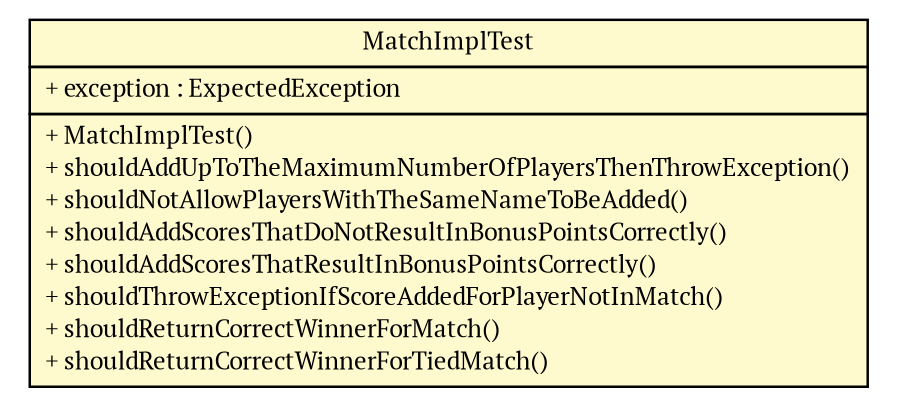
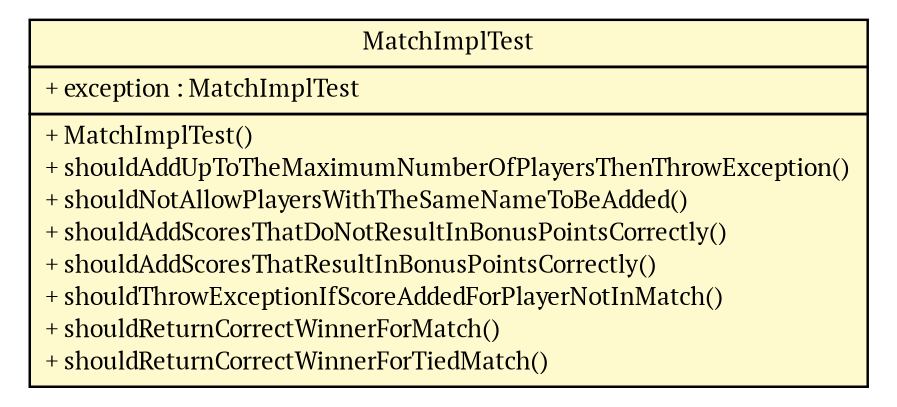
(223, 89) -> (203, 89)
